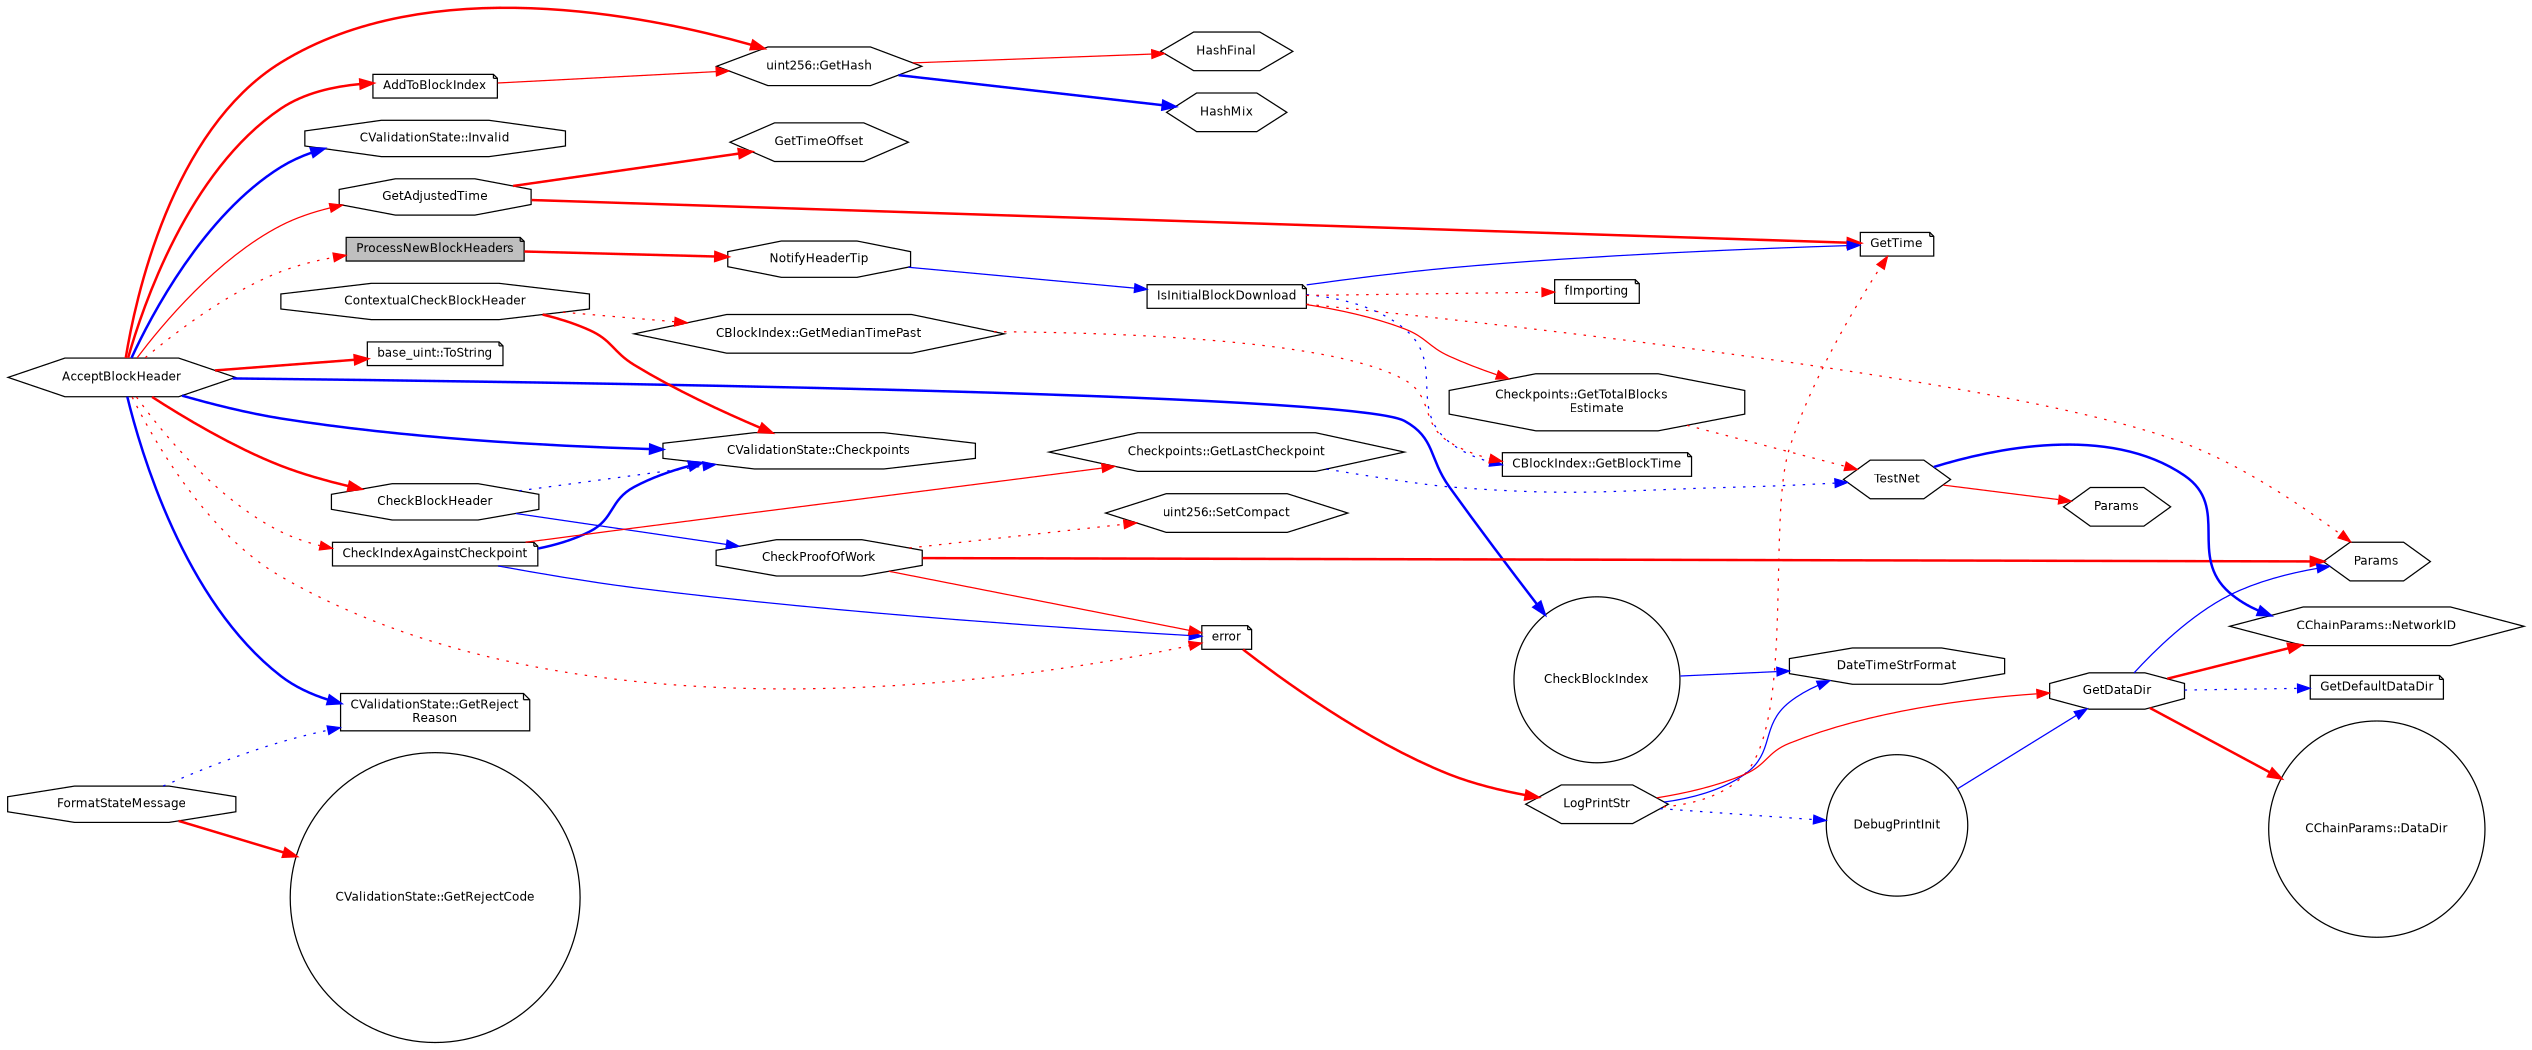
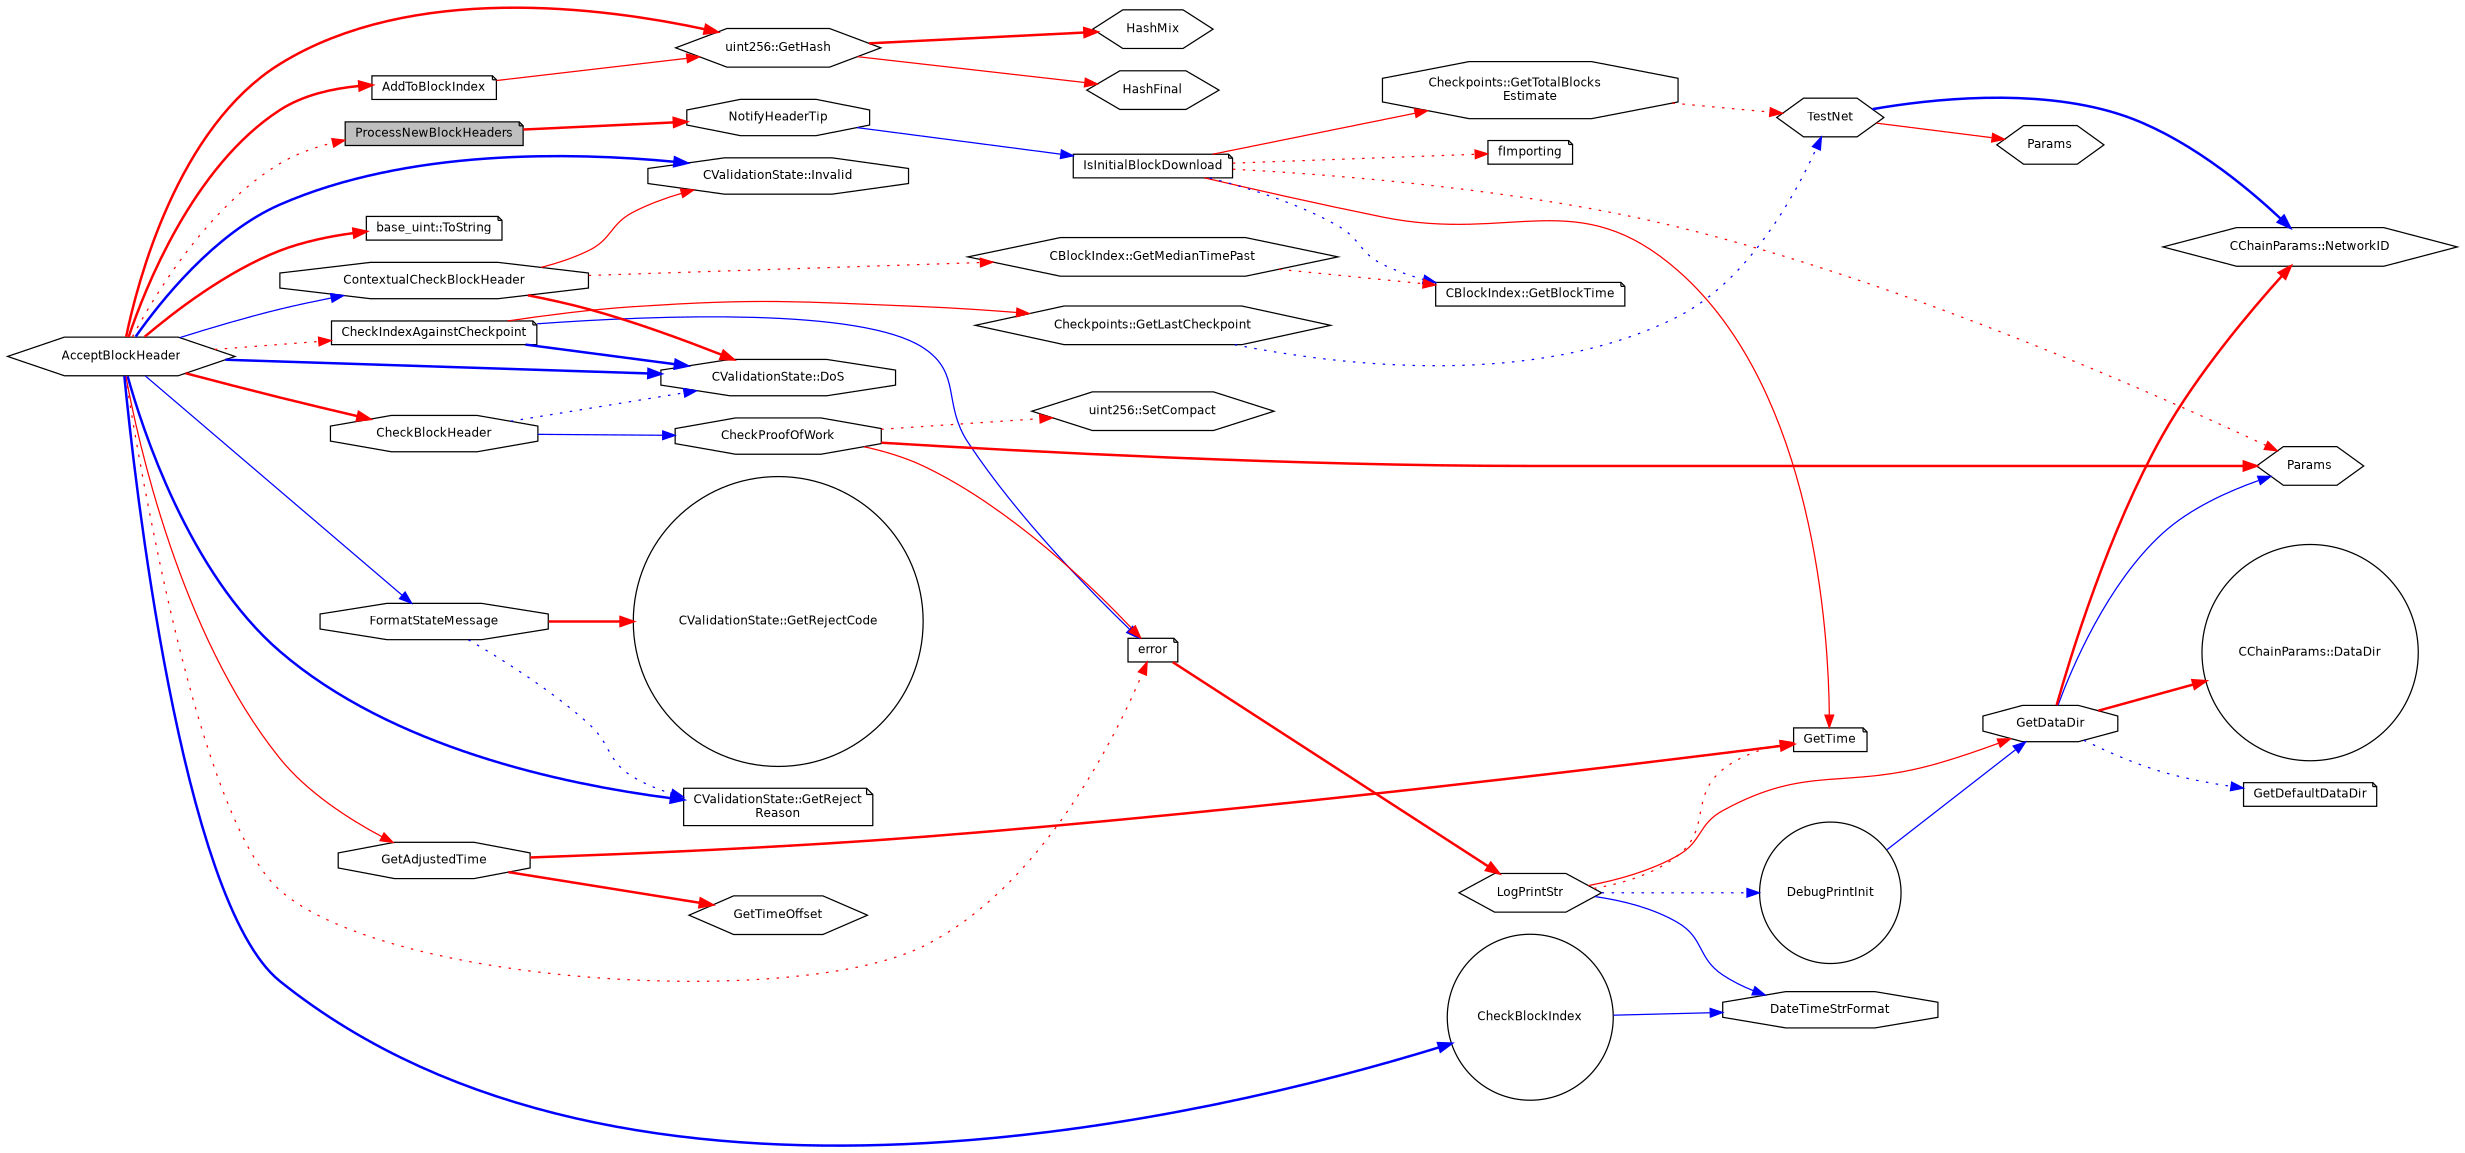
(1030, 90) -> (977, 38)
none -> (612, 231)
(1576, 258) -> (1674, 268)
none -> (255, 316)
(819, 451) -> (778, 378)
none -> (274, 486)
